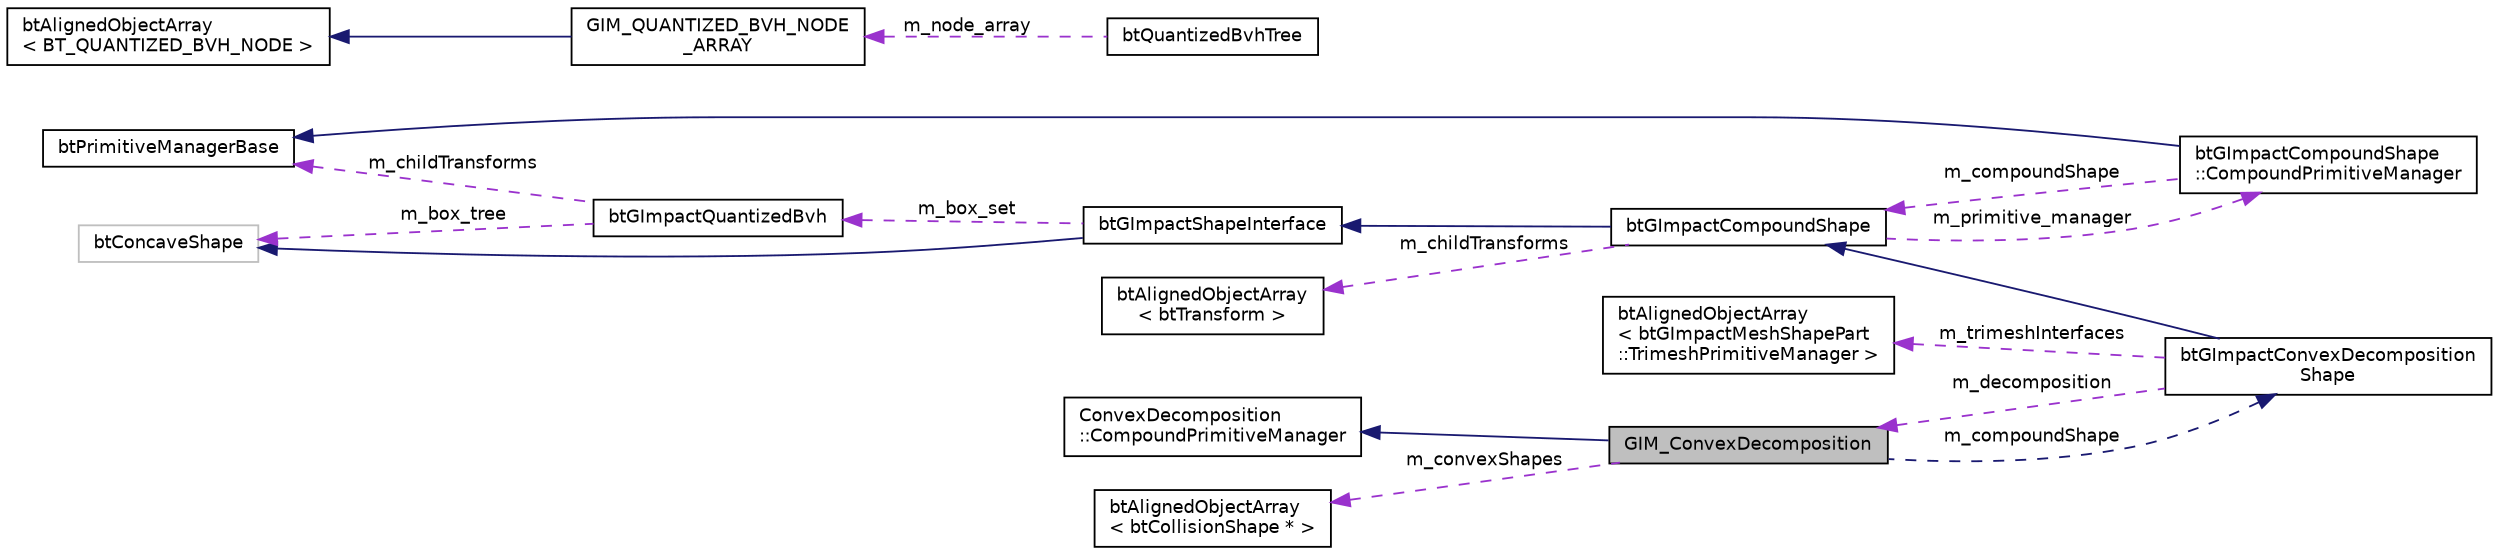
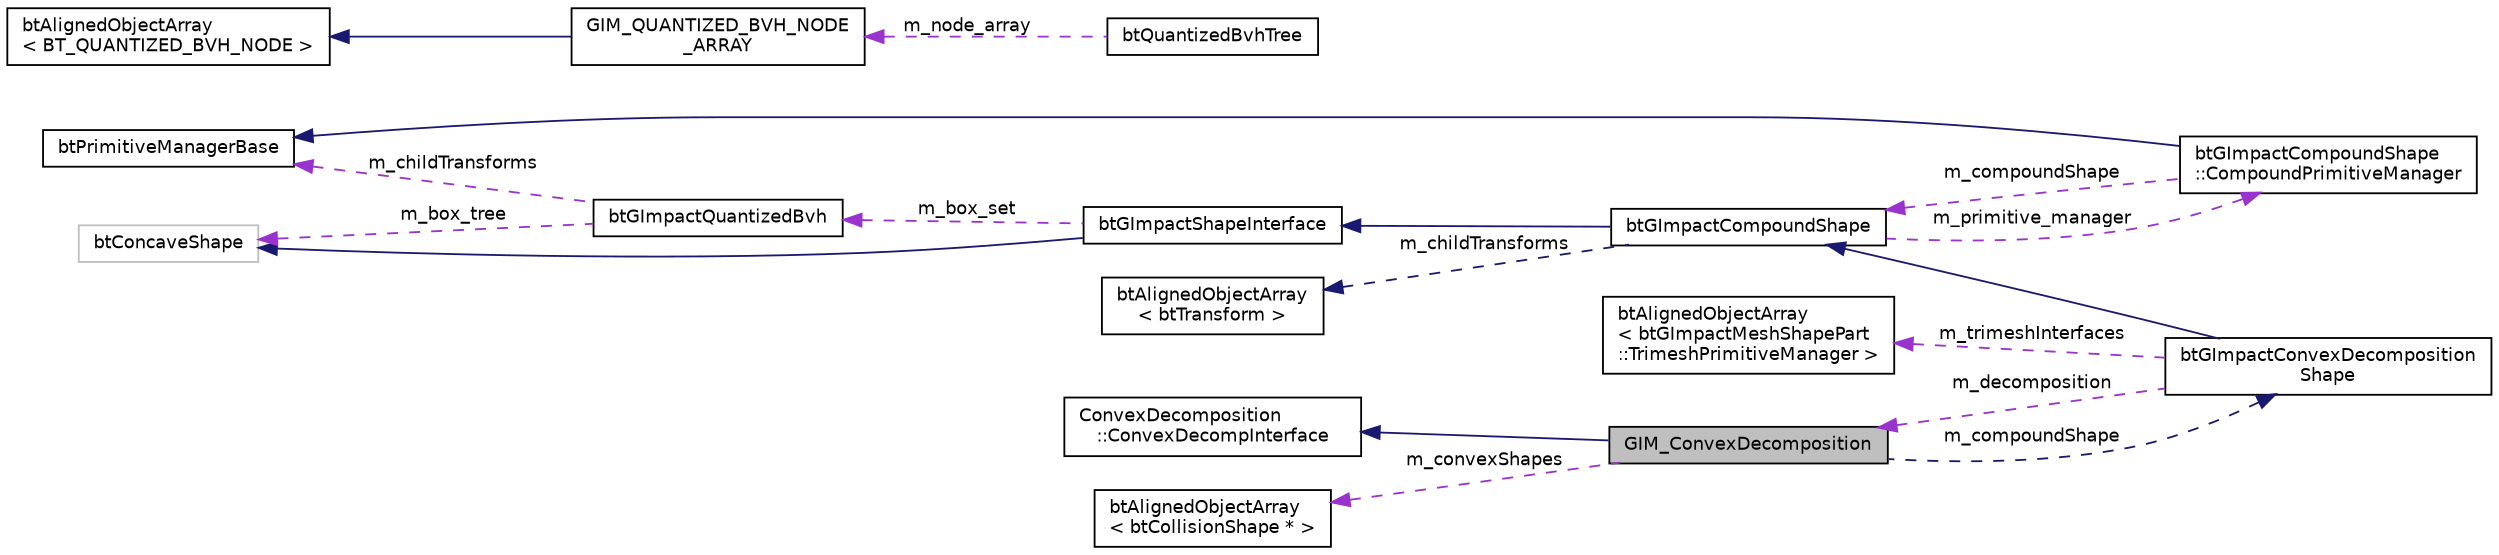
(1486, 266) -> (1486, 266)
(1213, 427) -> (1213, 427)
